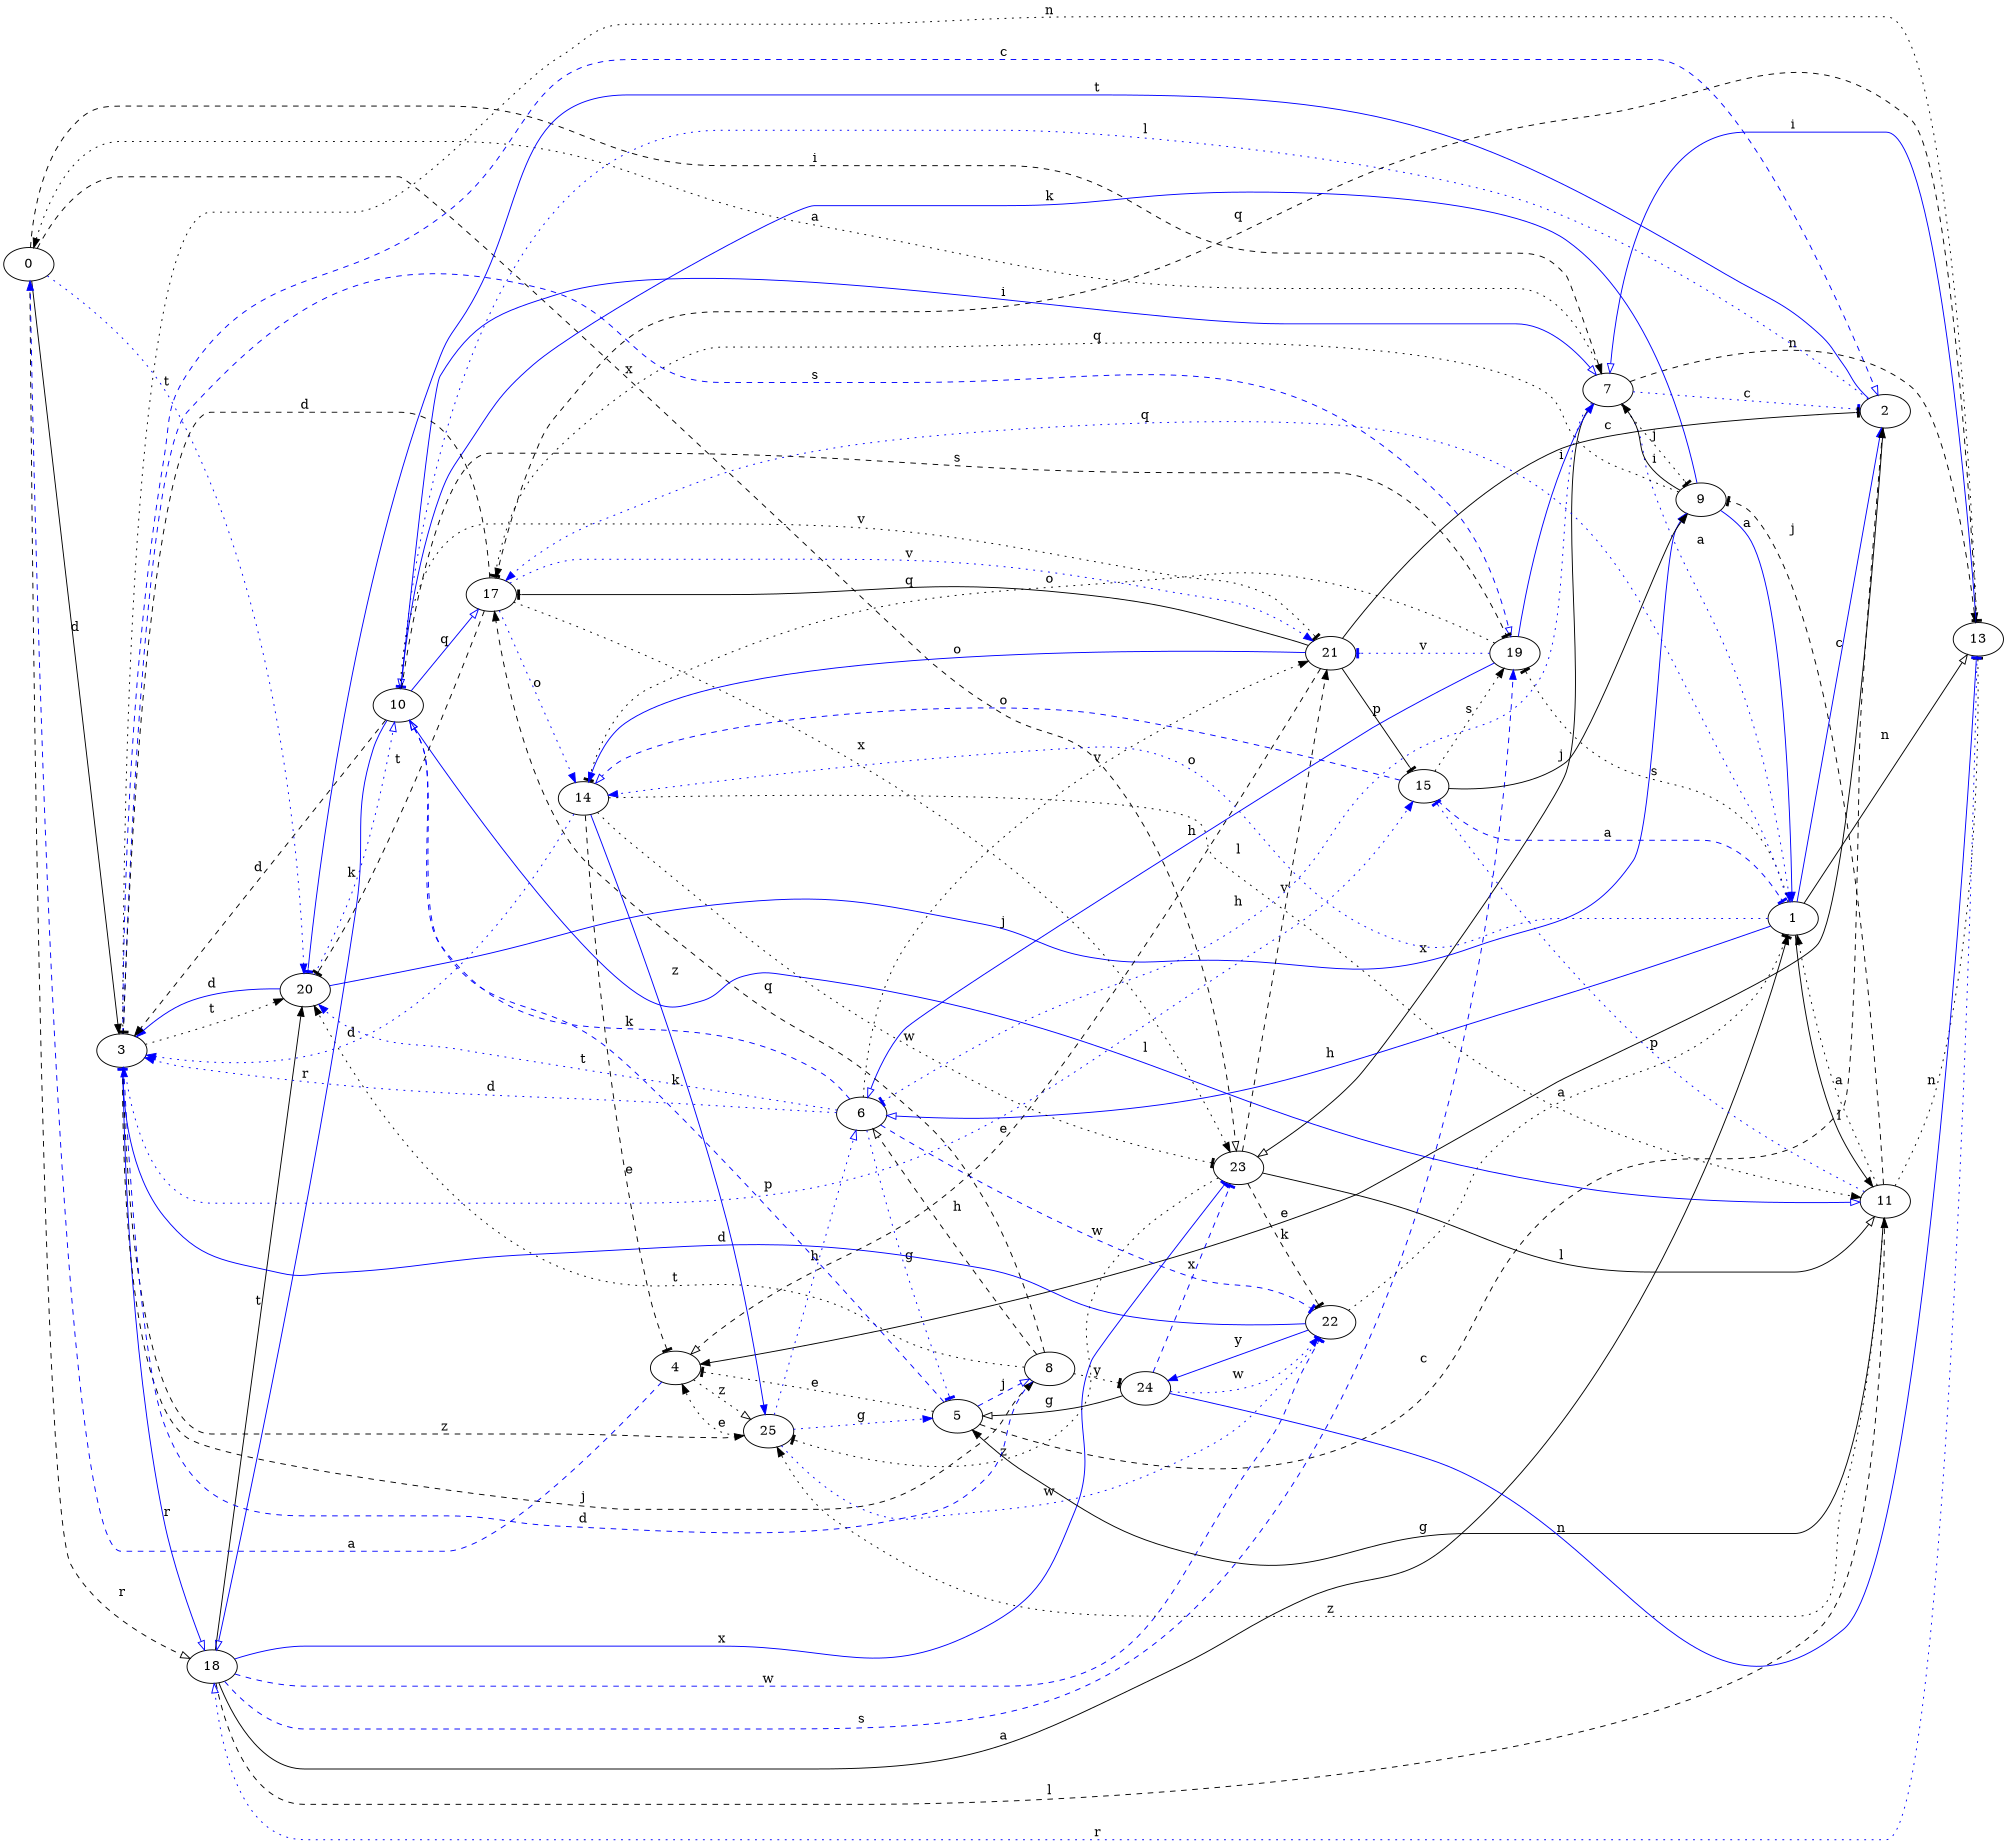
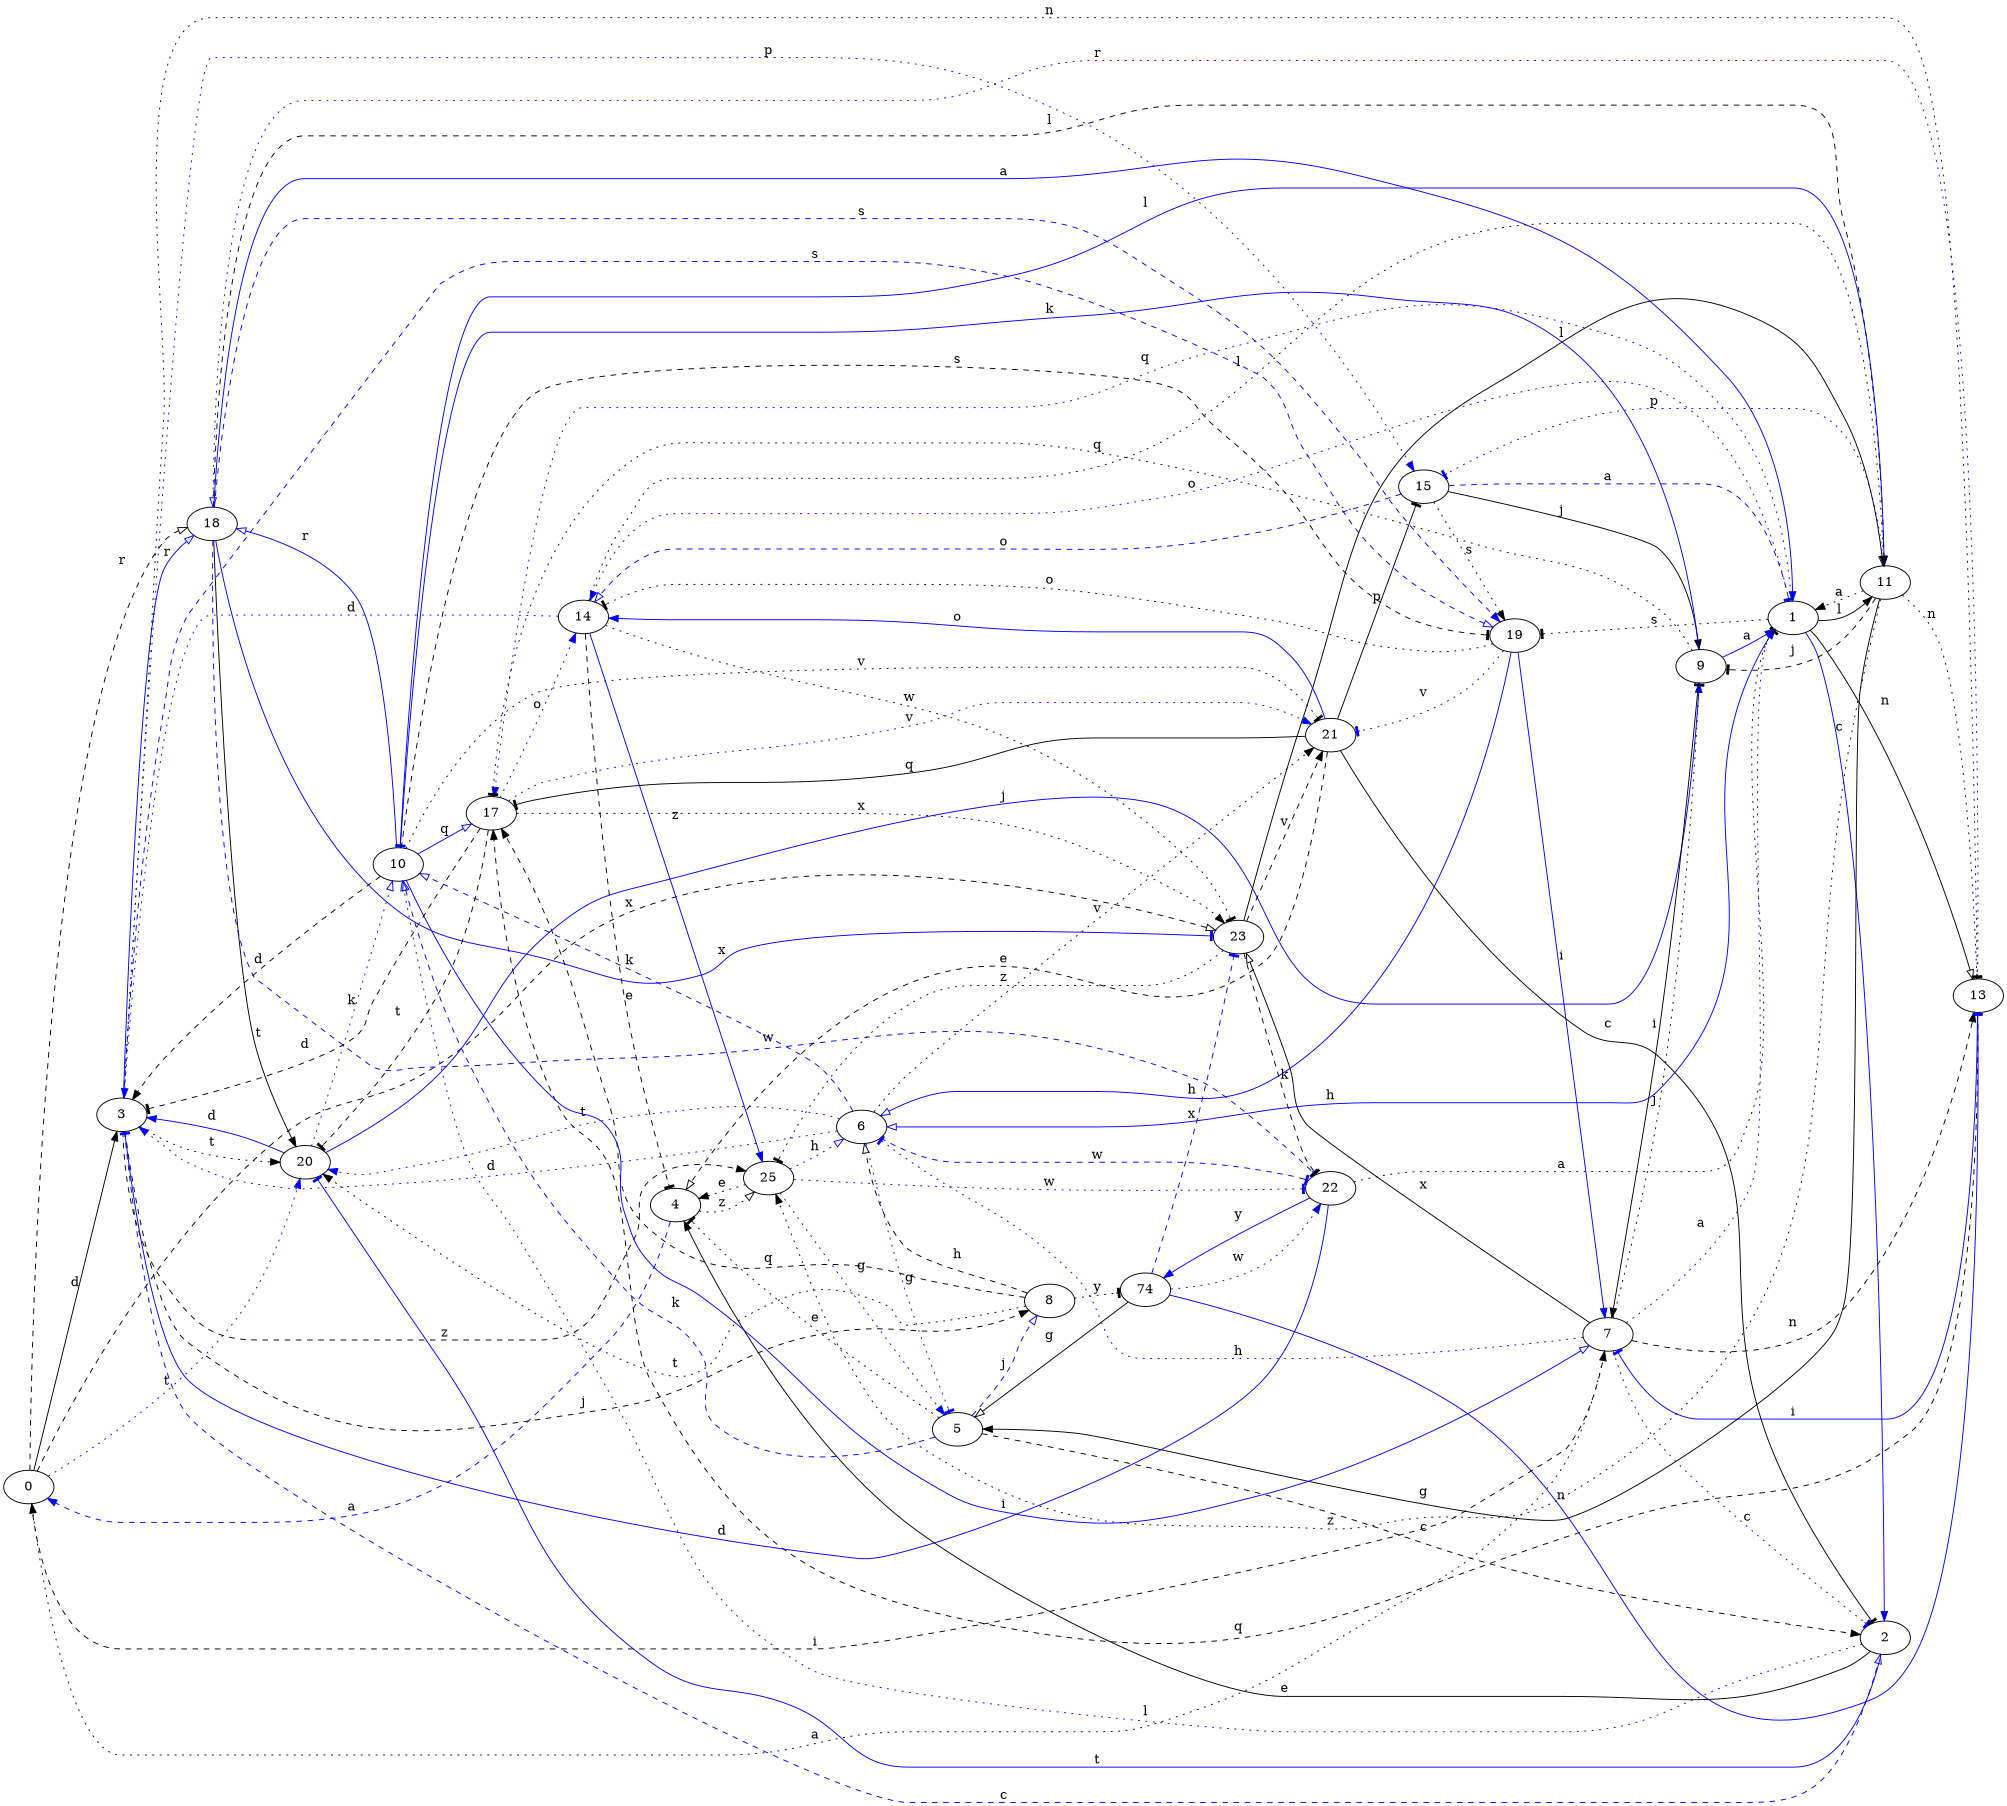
(1908, 161) -> (1933, 1372)
(1146, 1388) -> (1146, 1290)
(440, 1516) -> none
(1167, 1672) -> (985, 179)
